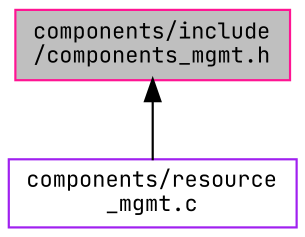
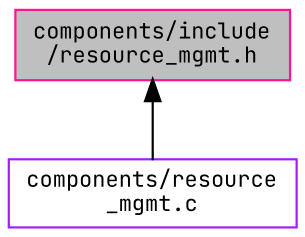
(153, 45) -> (153, 45)
